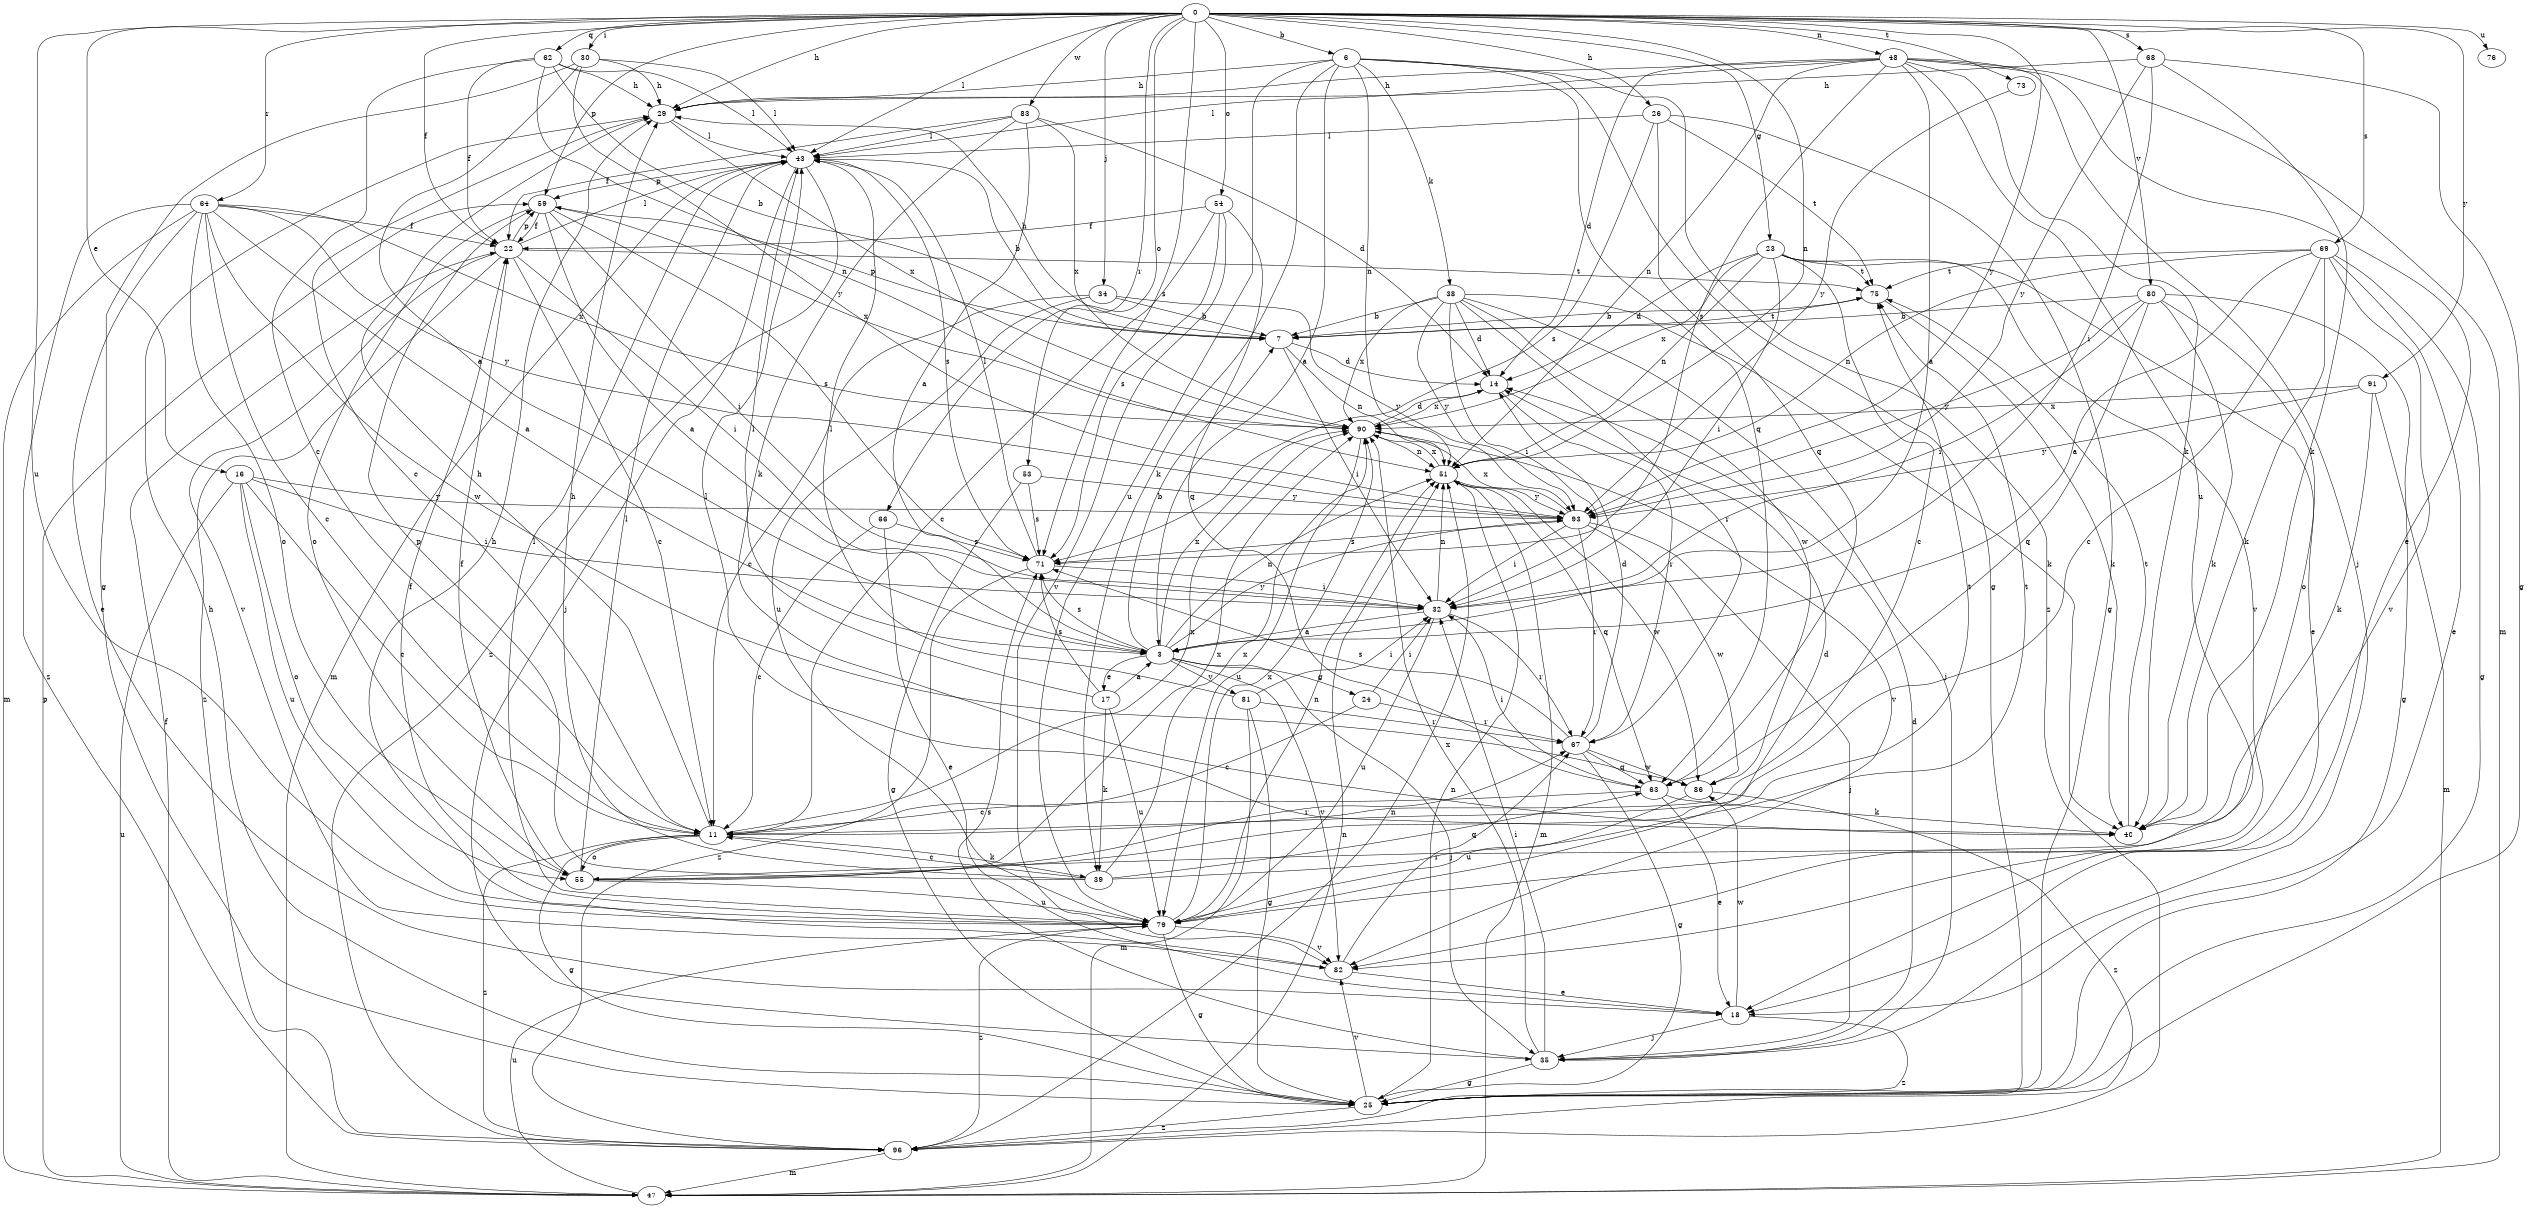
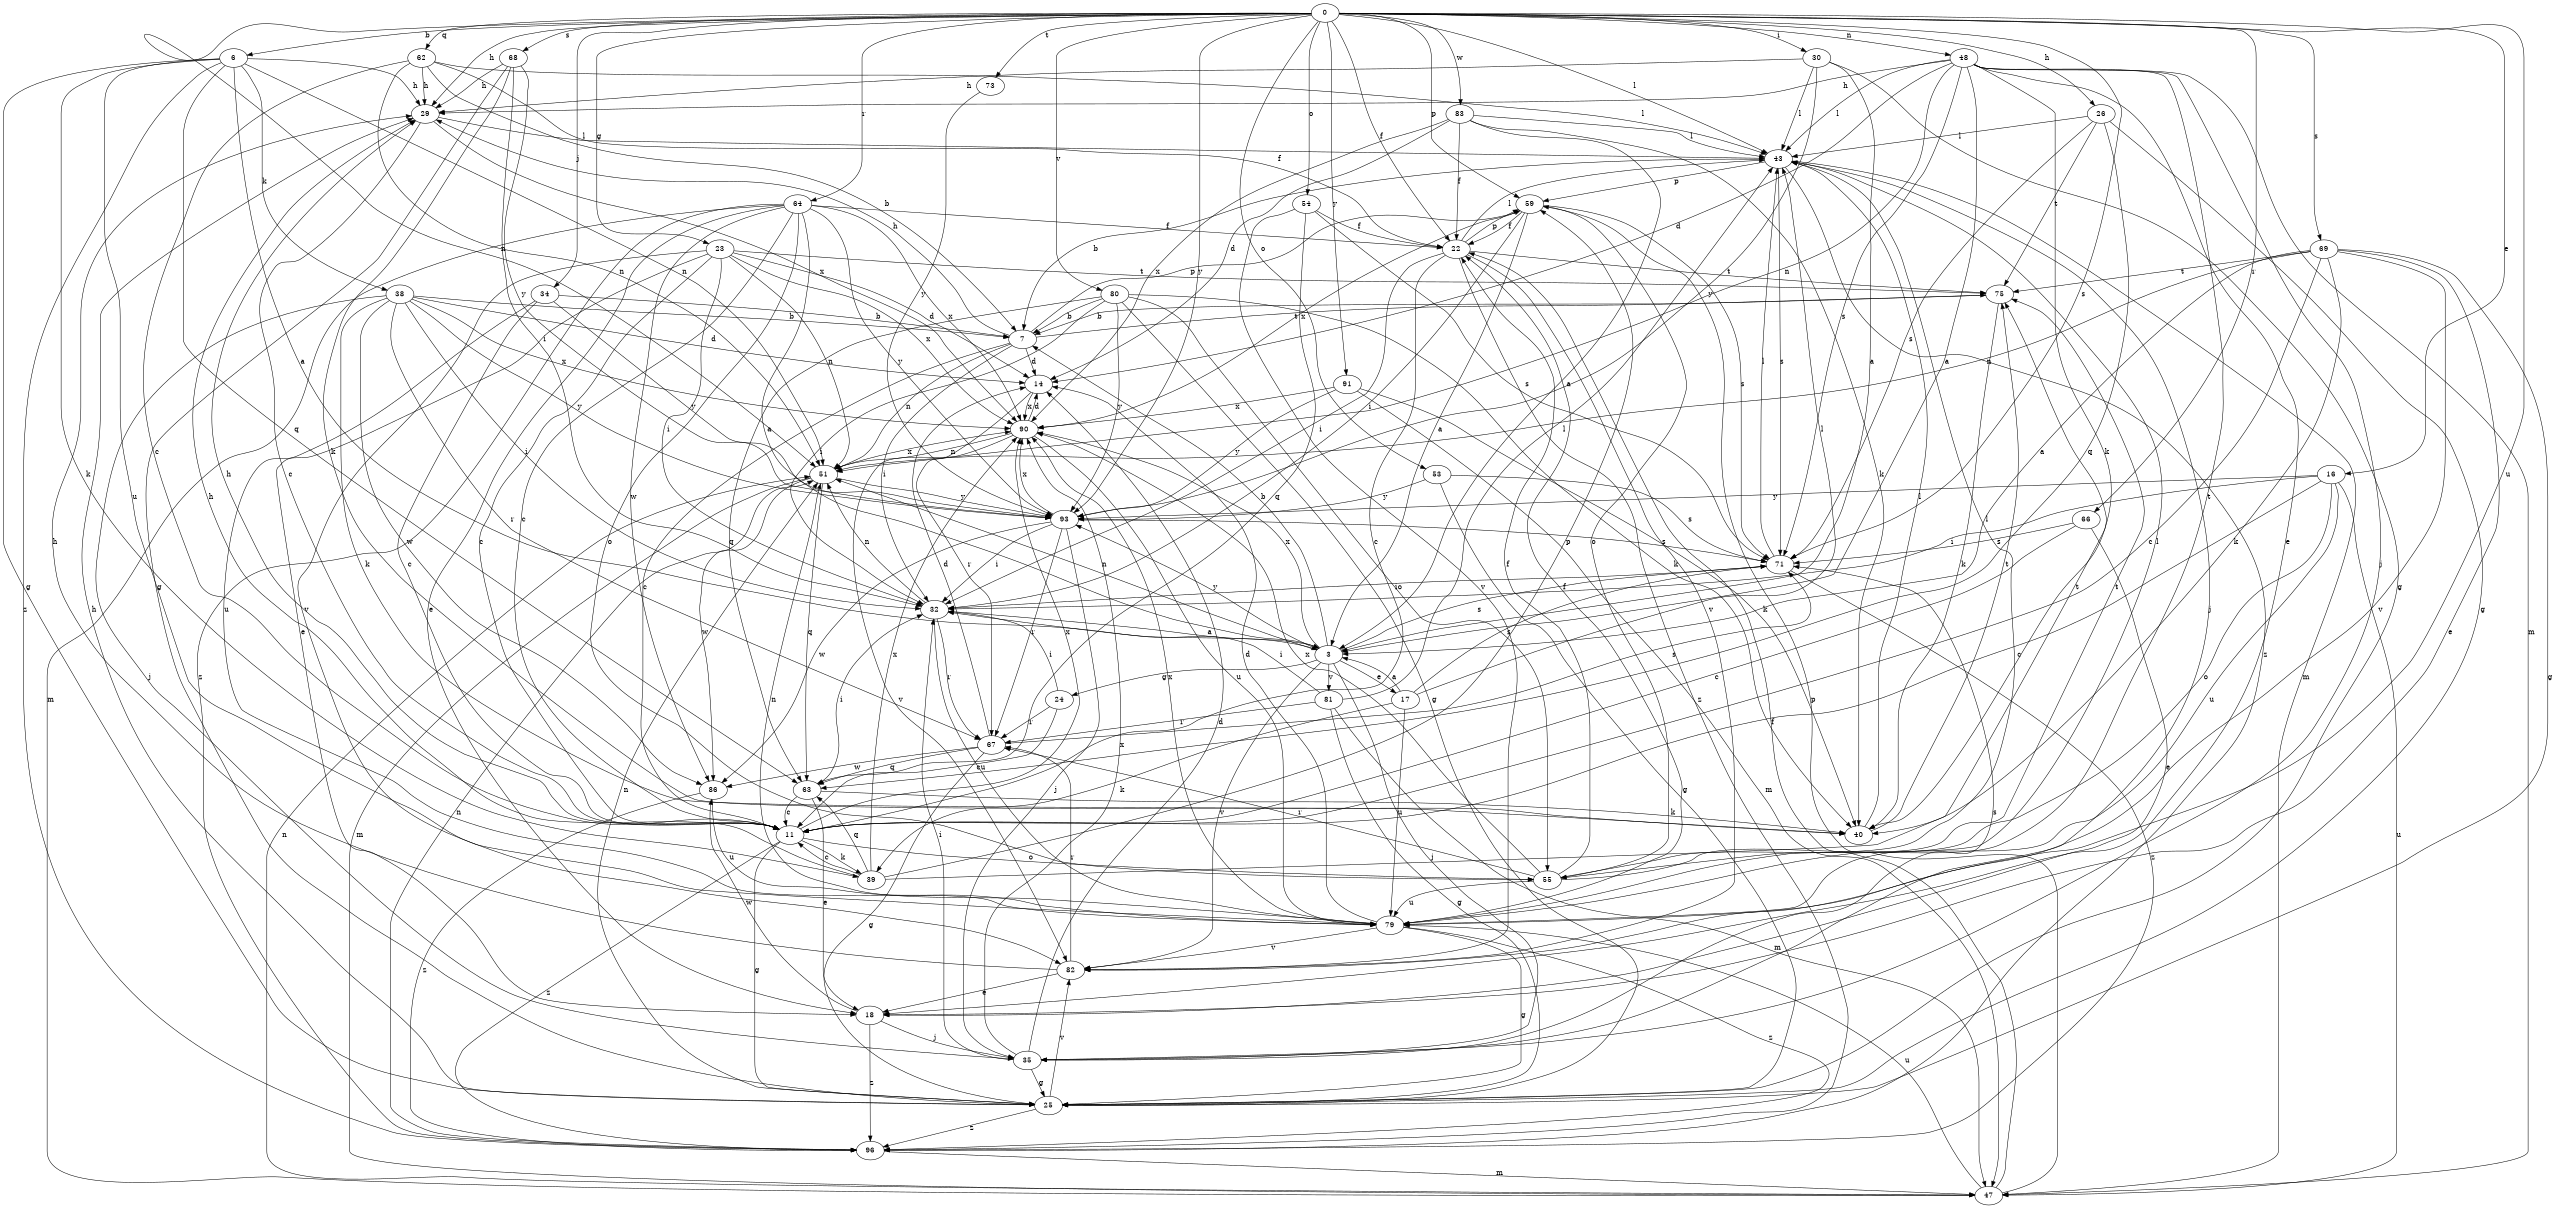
(2492, 58) -> none
(2201, 497) -> (2209, 497)
(935, 517) -> (687, 515)
